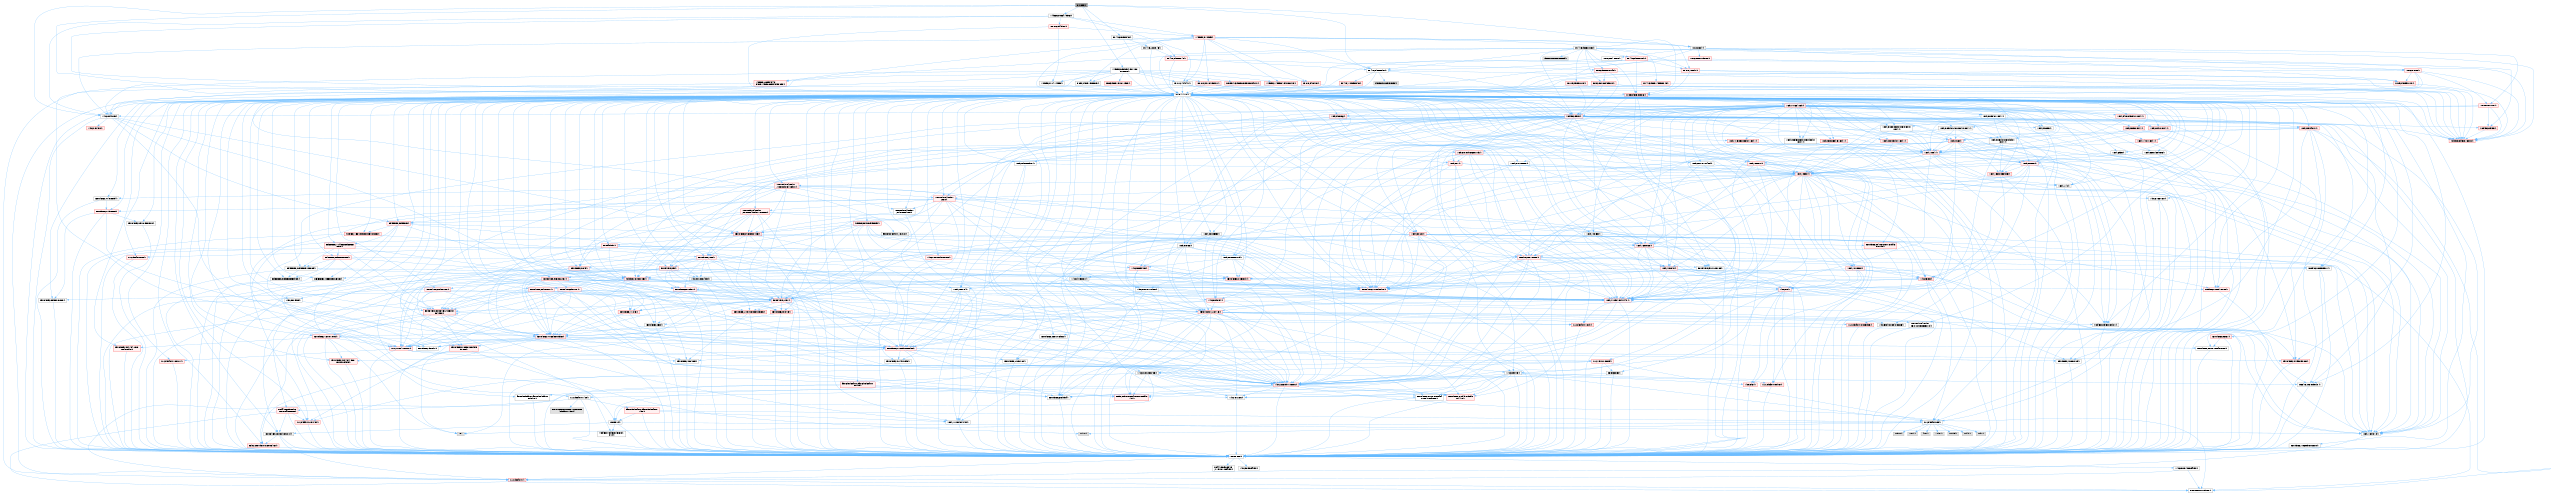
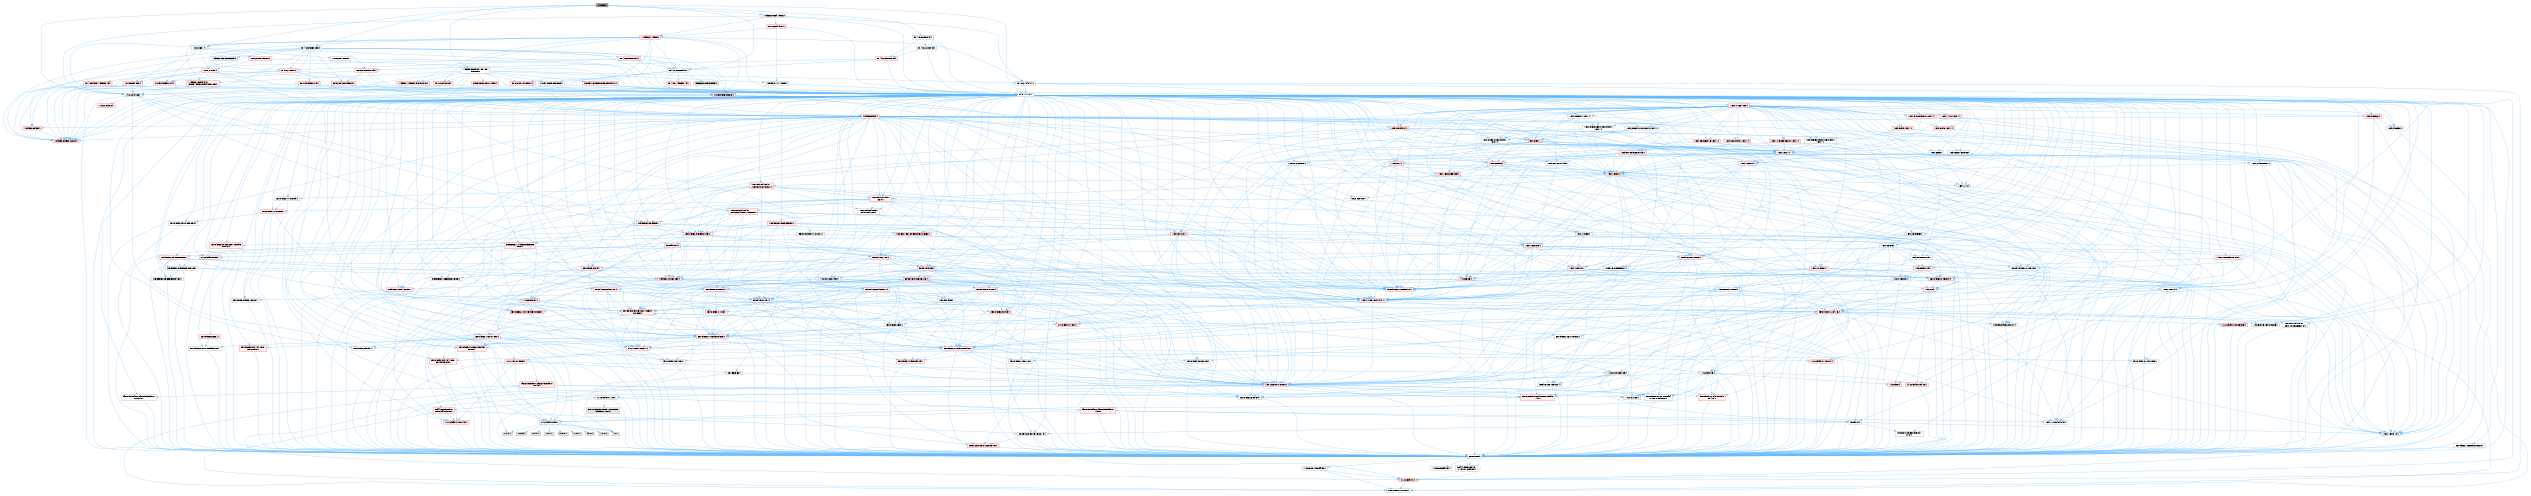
none -> (455, 13)
